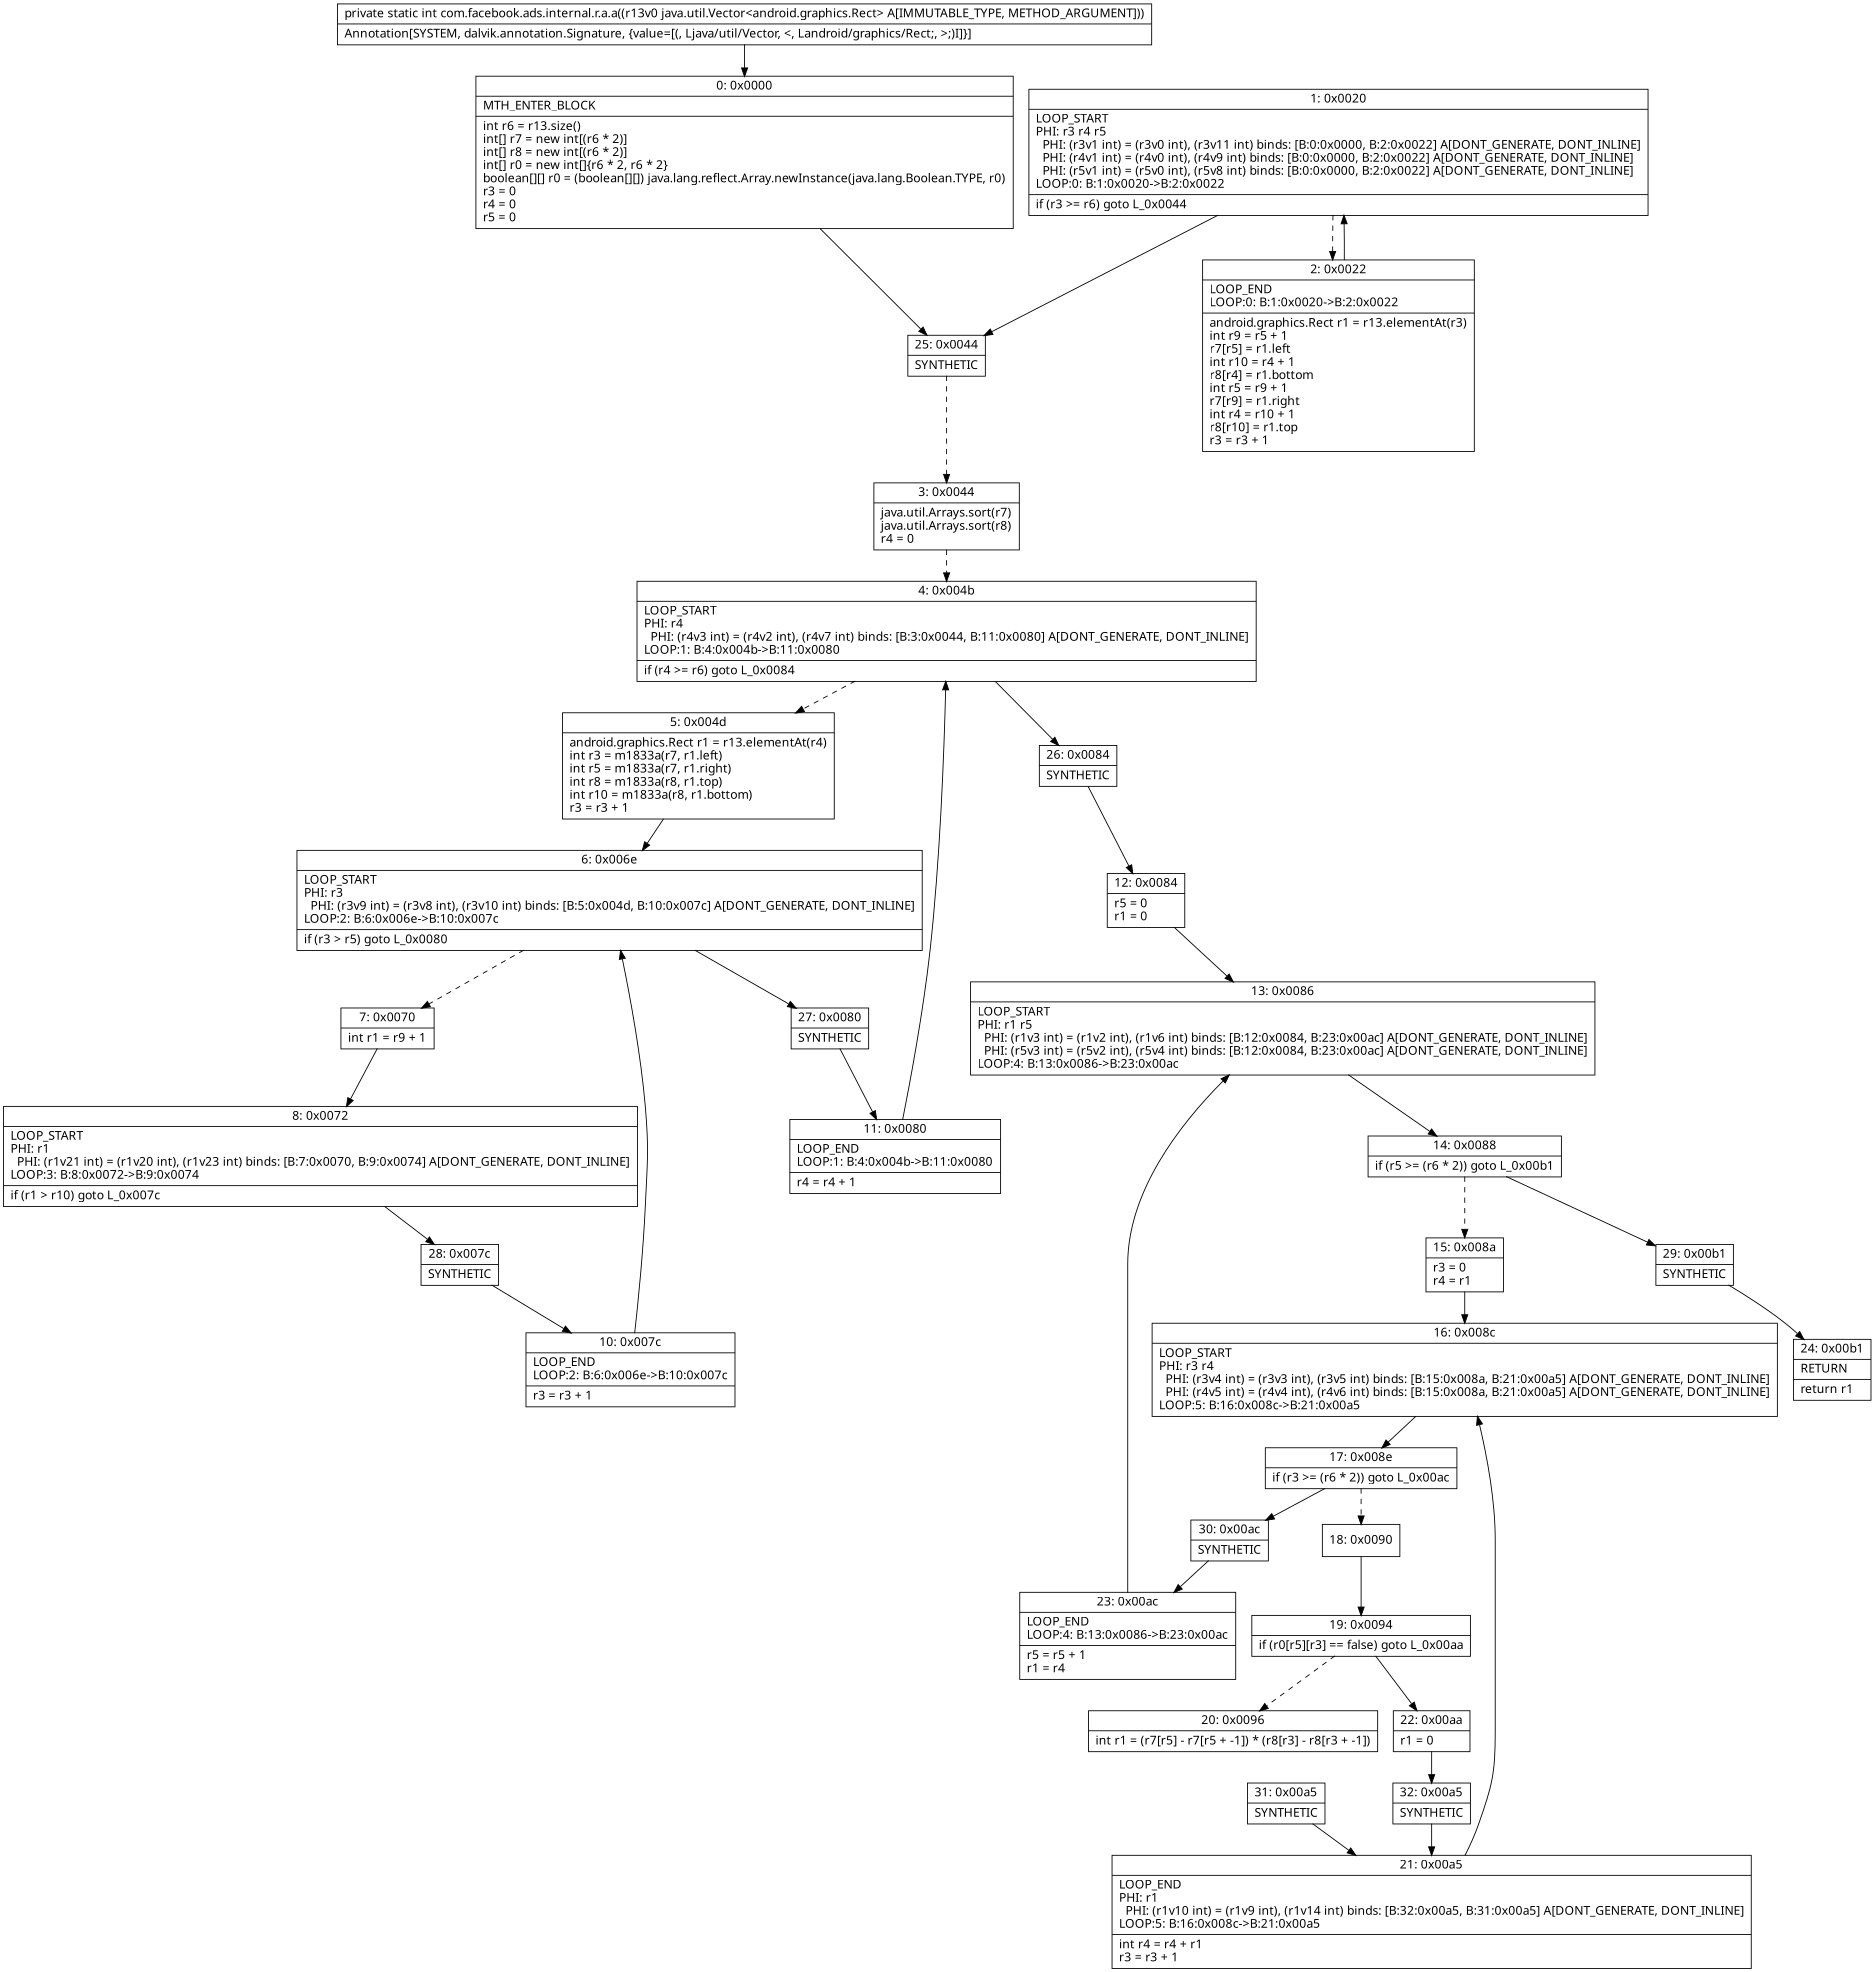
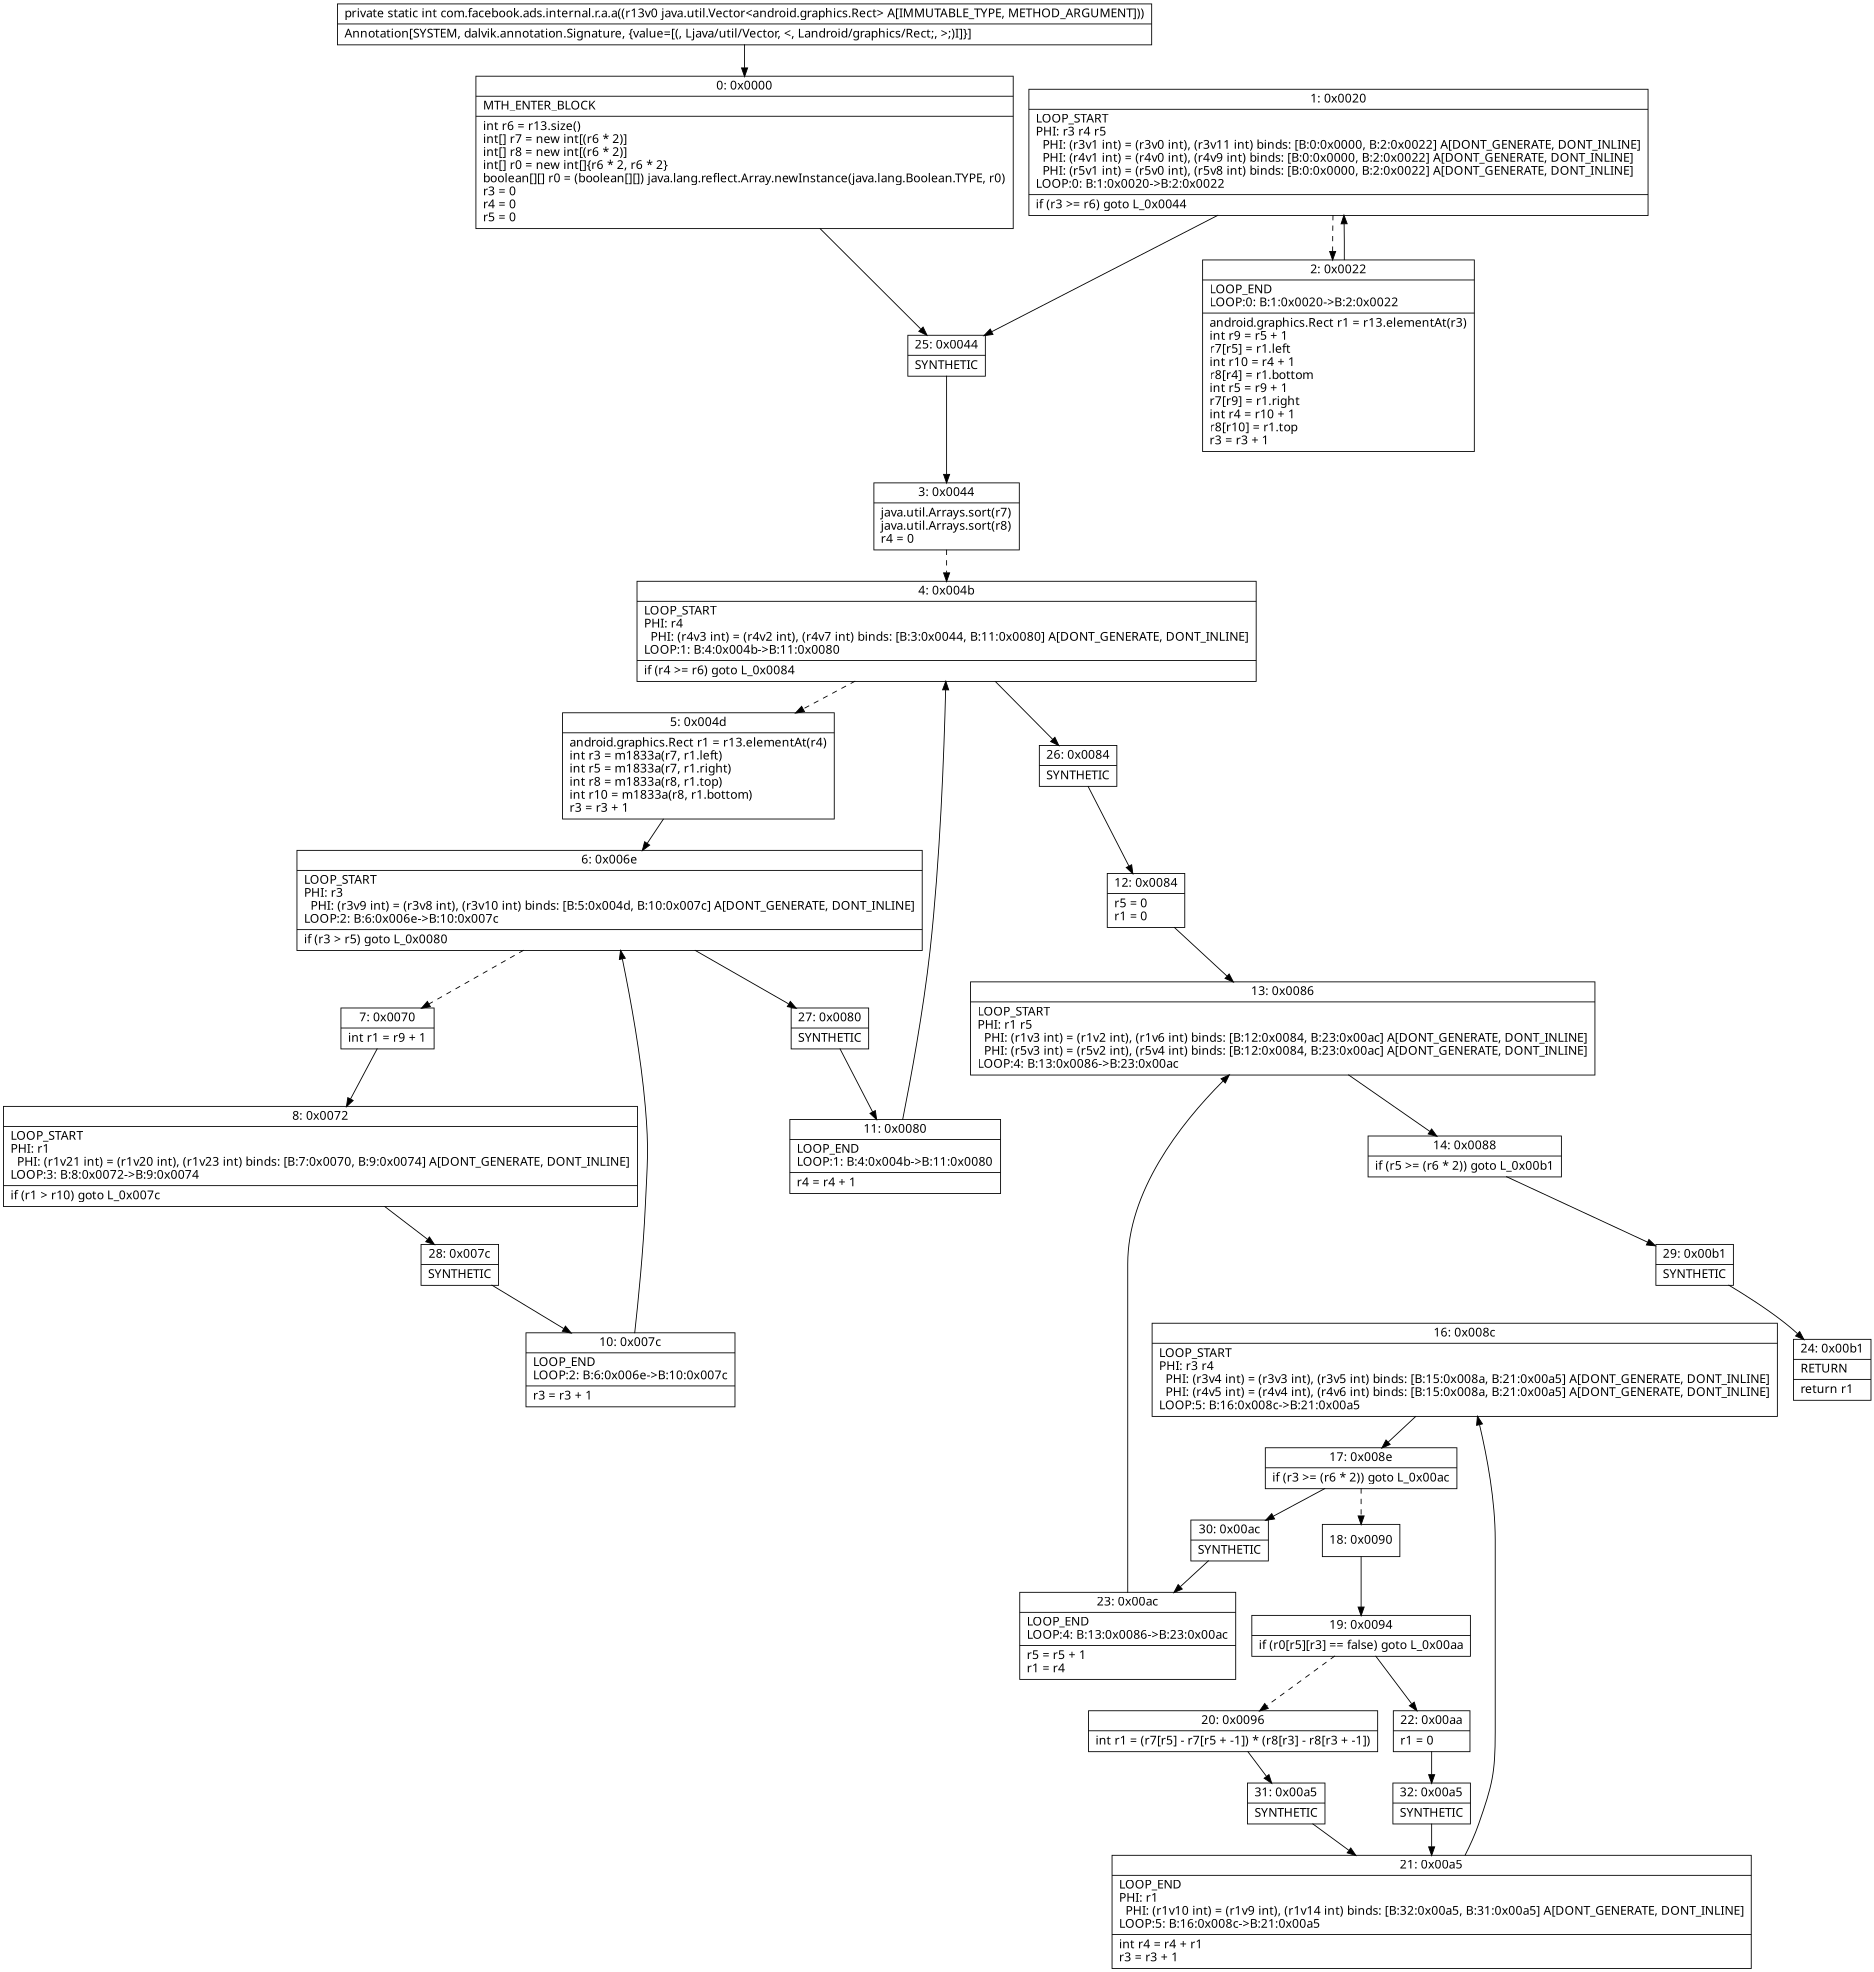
(947, 425) -> (947, 425)
(1465, 1265) -> none
none -> (1257, 1764)
